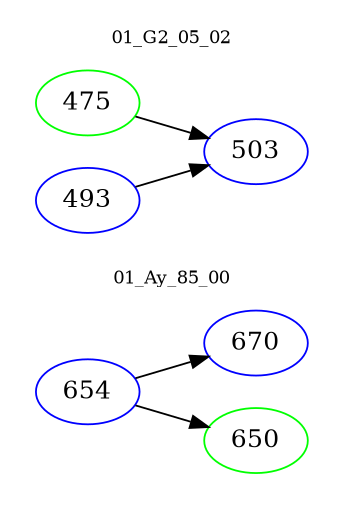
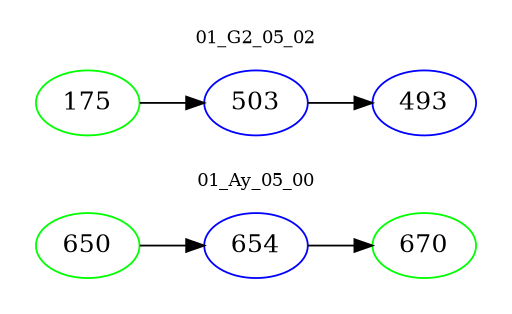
(88, 103) -> (88, 103)
(163, 179) -> (331, 103)
(172, 279) -> (256, 181)
(256, 343) -> (424, 246)
(163, 414) -> (163, 246)
